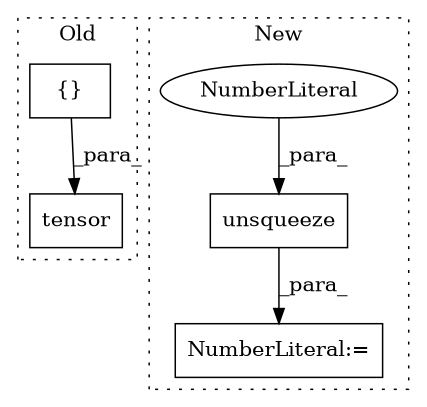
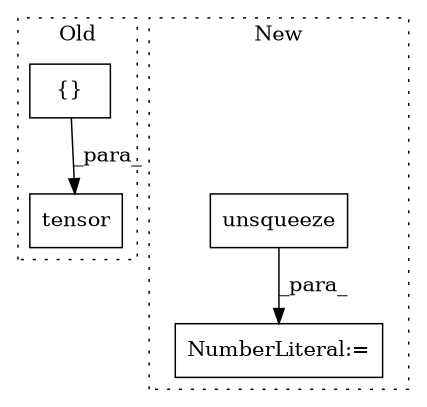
(279, 91) -> none
